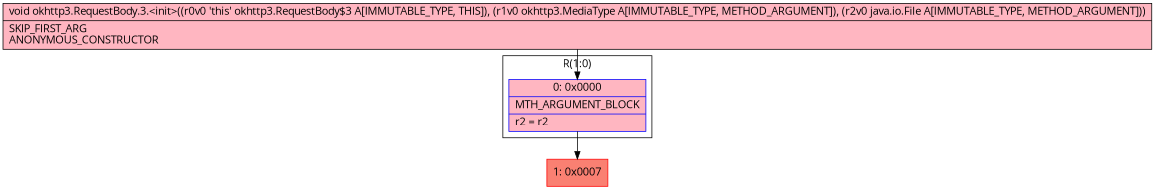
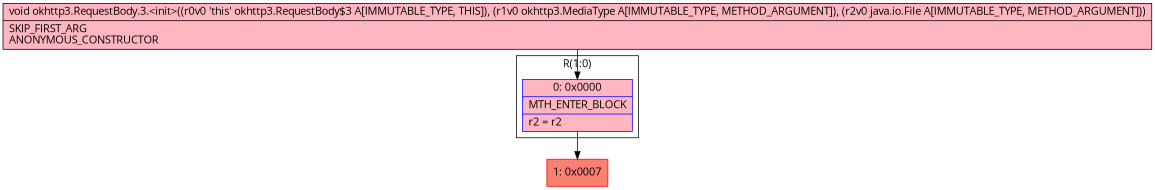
(577, 105) -> (577, 105)
